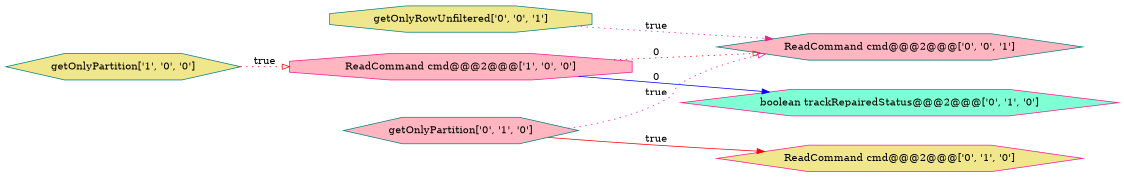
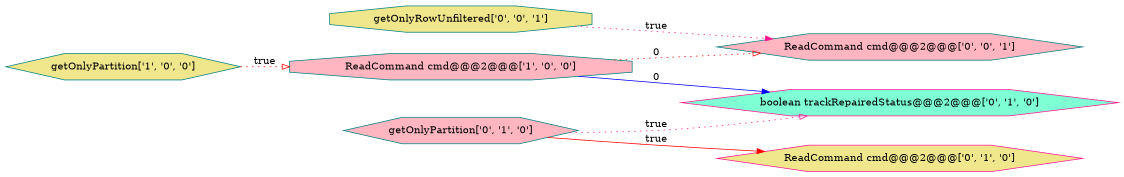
(461, 67) -> (461, 67)
(667, 99) -> (685, 129)
